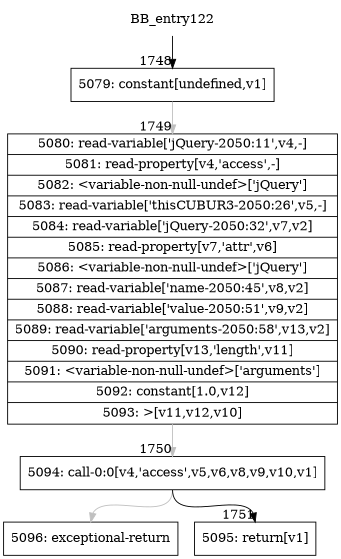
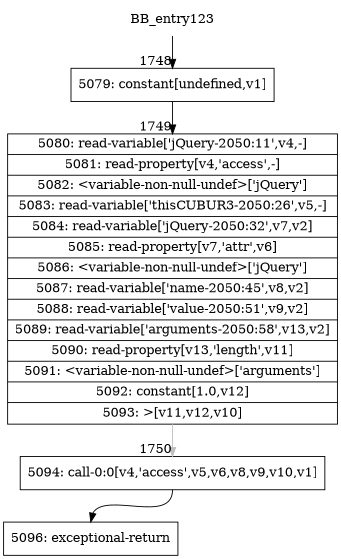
(173, 20) -> (173, 20)
(173, 113) -> (173, 113)
(136, 506) -> (136, 506)
(255, 539) -> none
